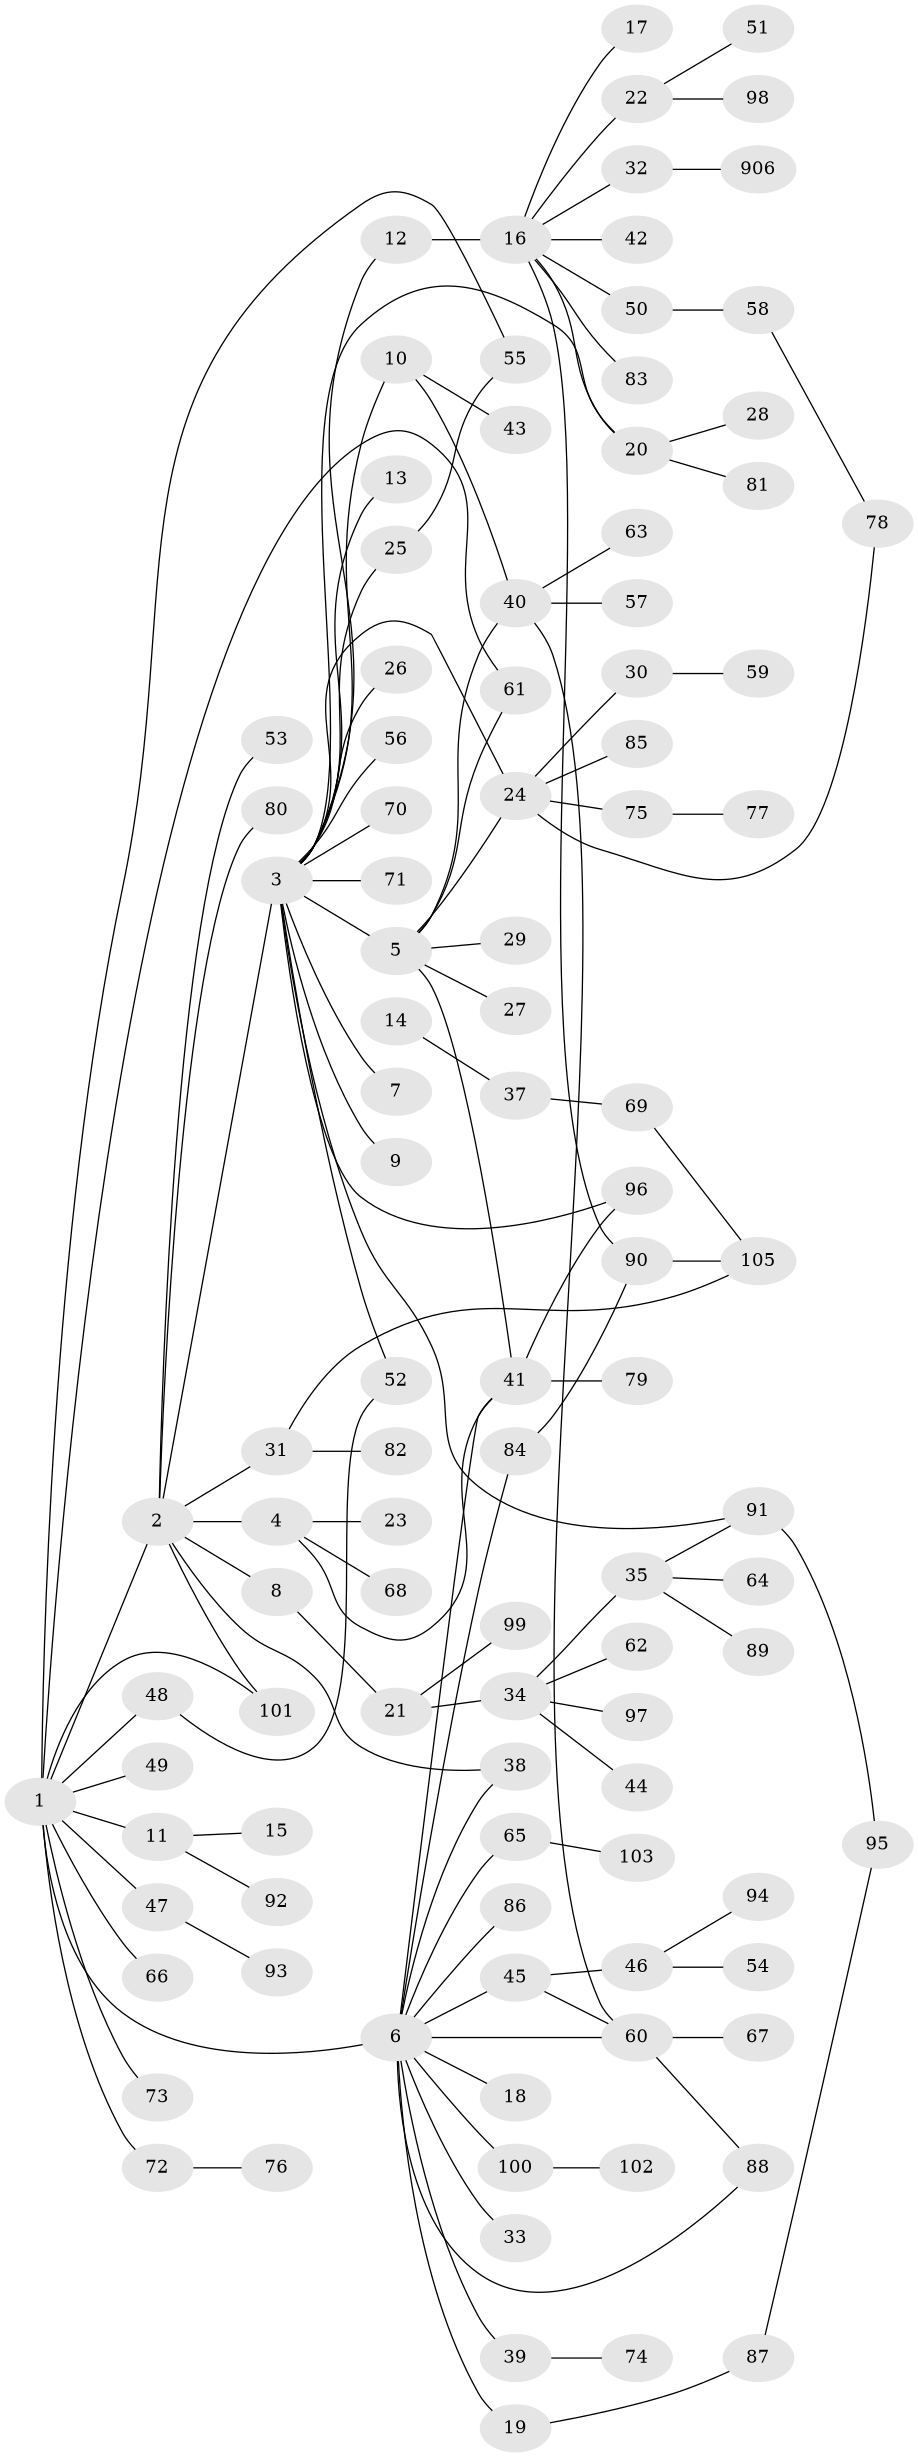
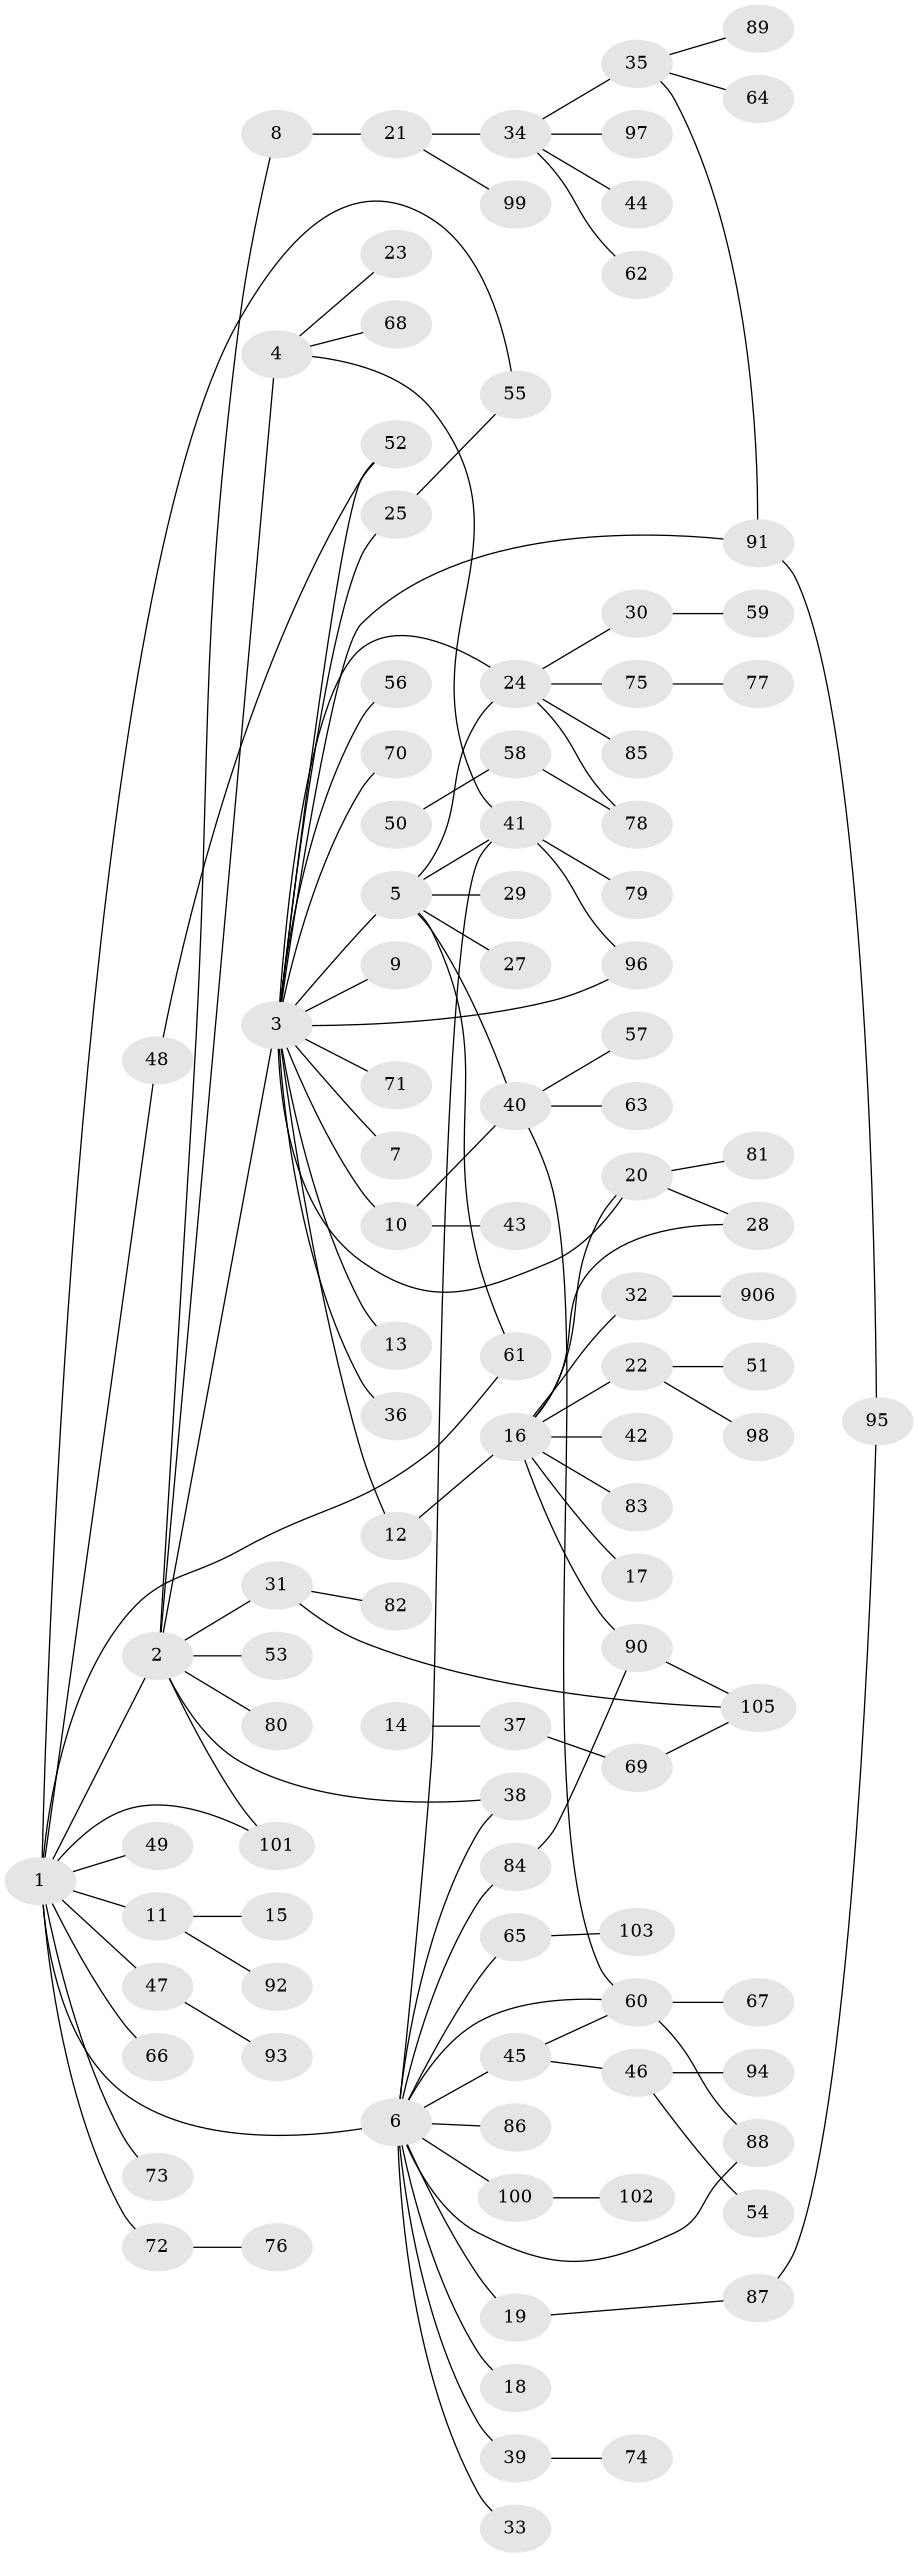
(576, 275) -> (591, 1271)
(396, 670) -> (396, 1416)
